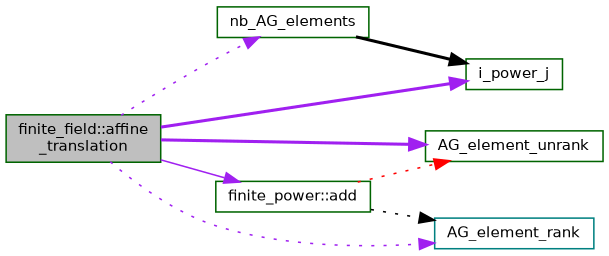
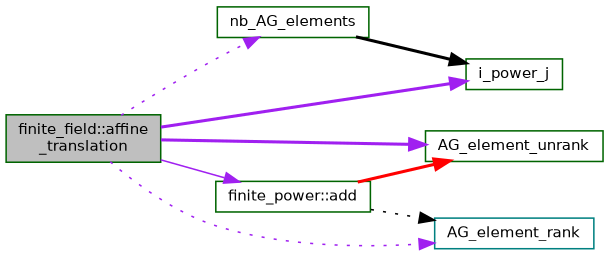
(396, 173) -> (396, 173)
